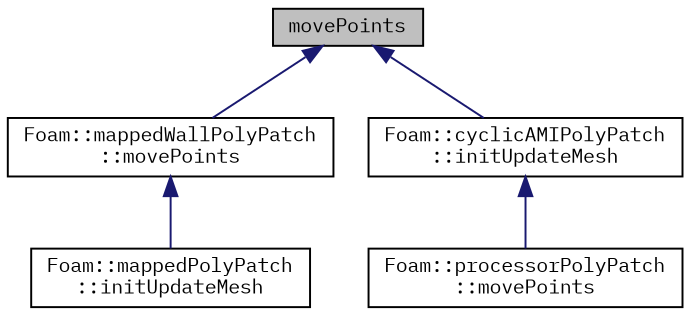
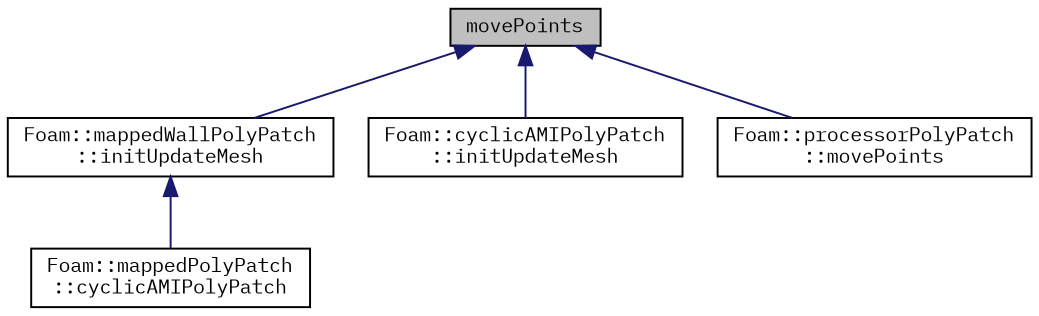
(171, 147) -> (171, 147)
(526, 223) -> (693, 85)
(171, 278) -> (171, 278)
